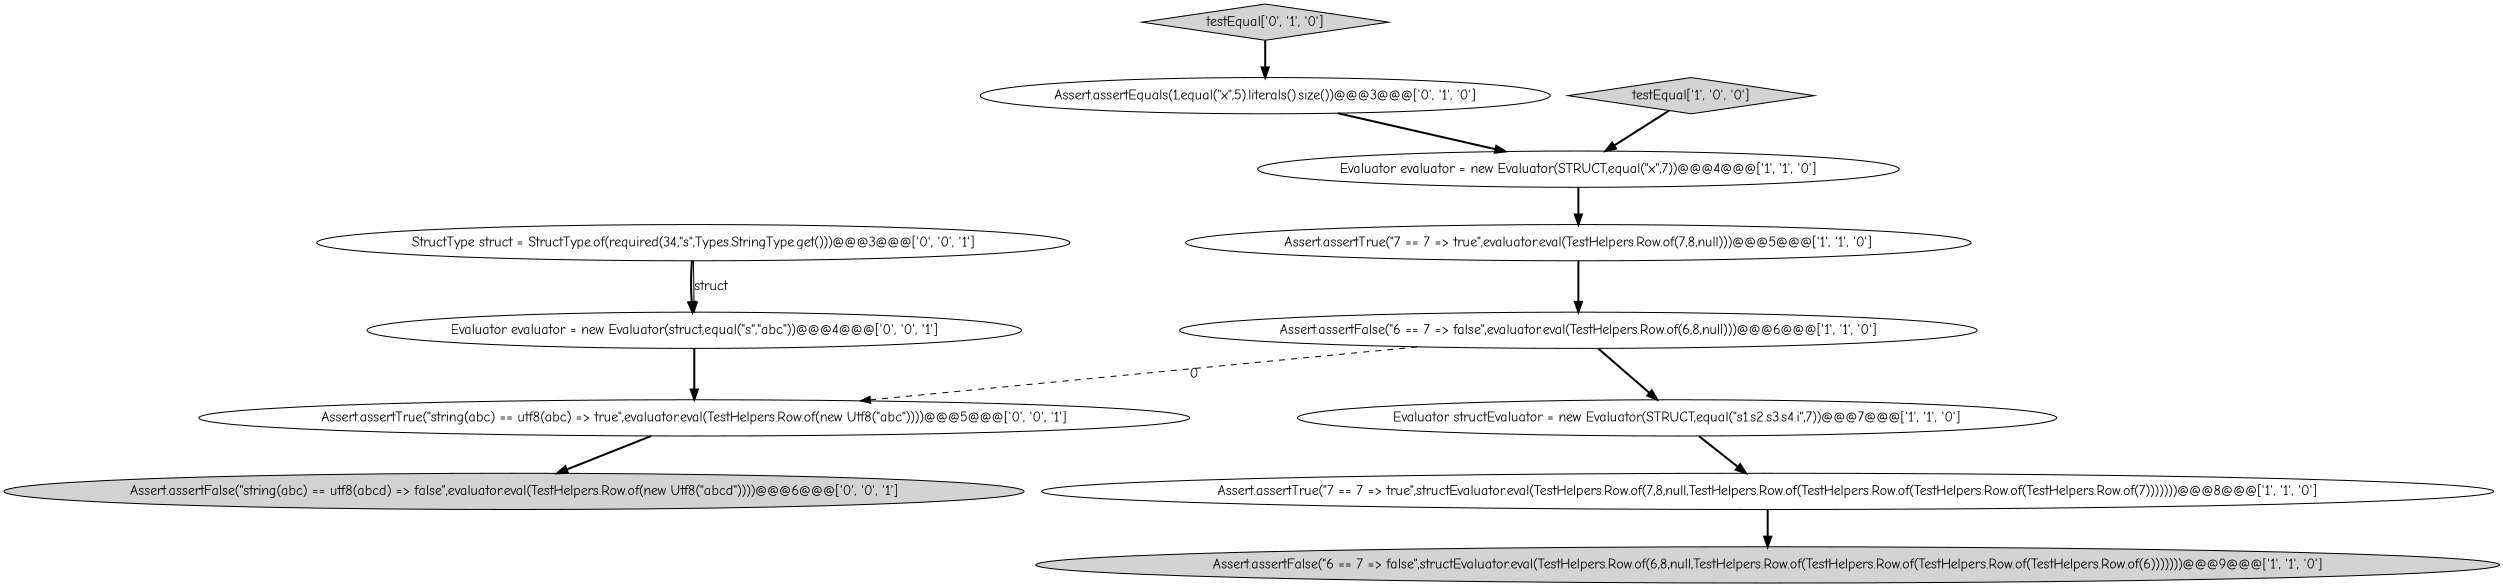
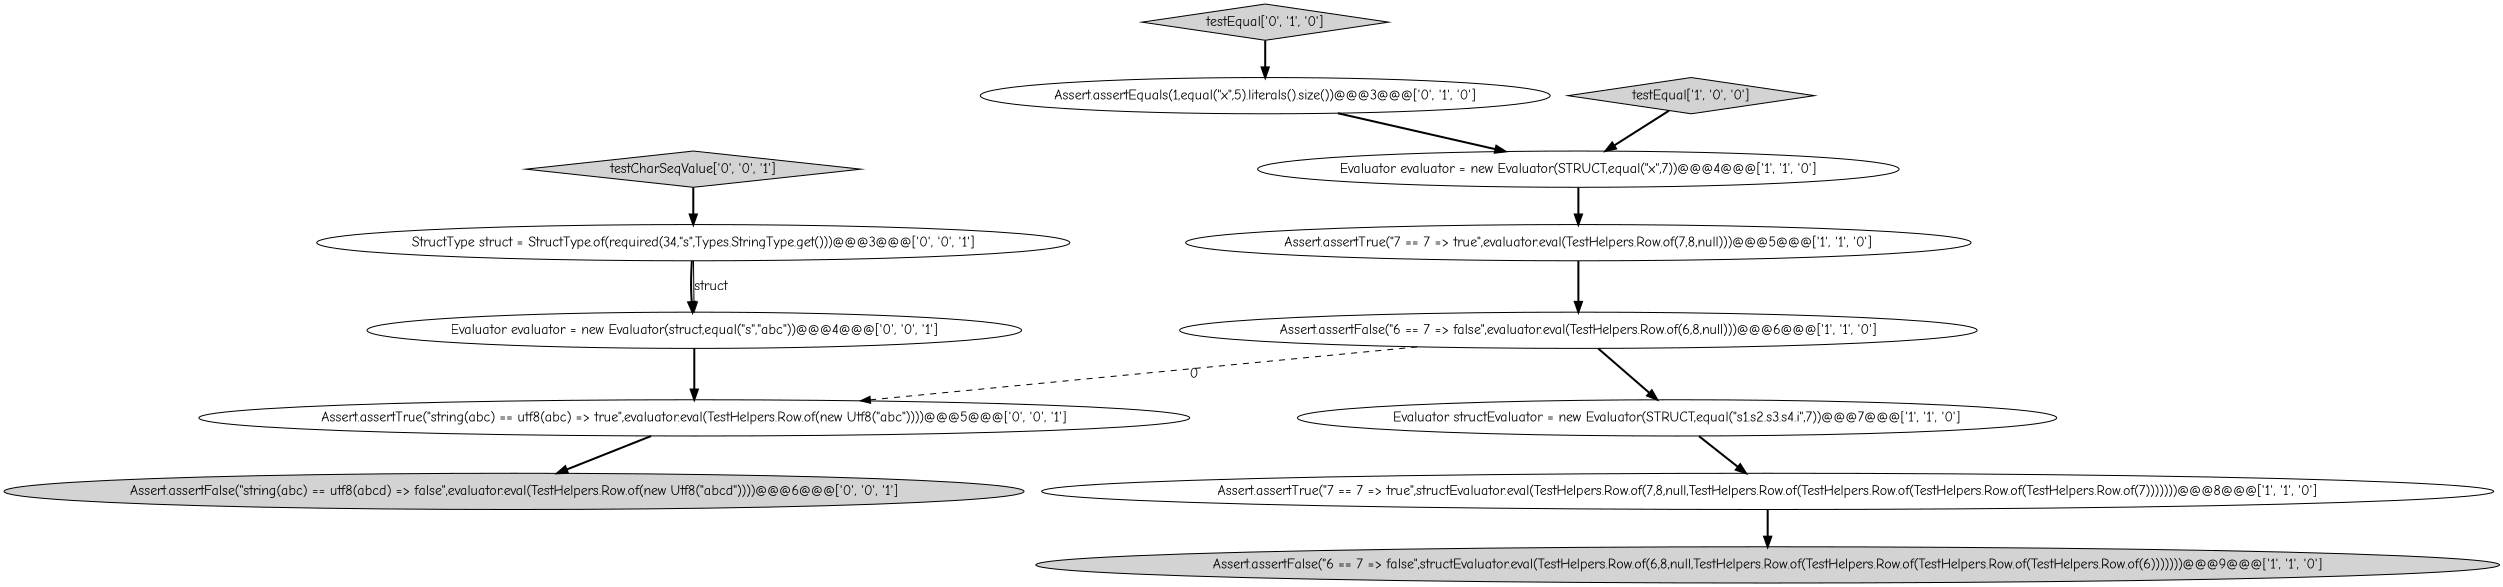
none -> (693, 169)
